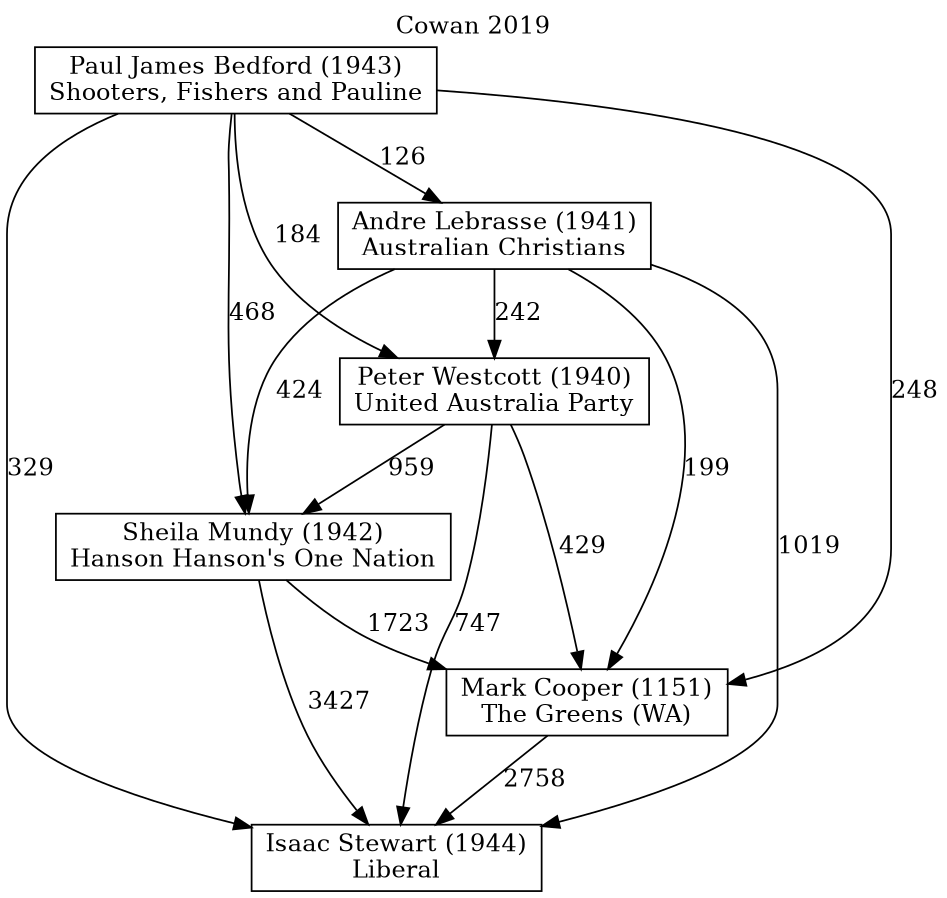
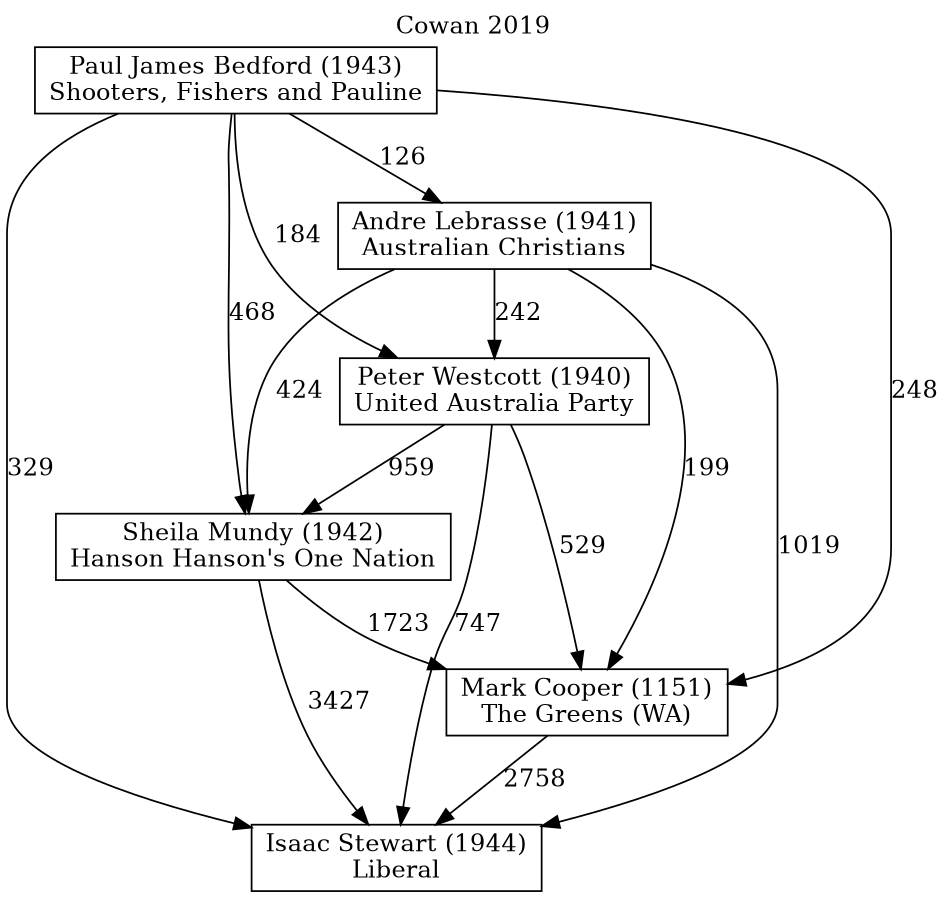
(584, 547) -> (584, 547)
